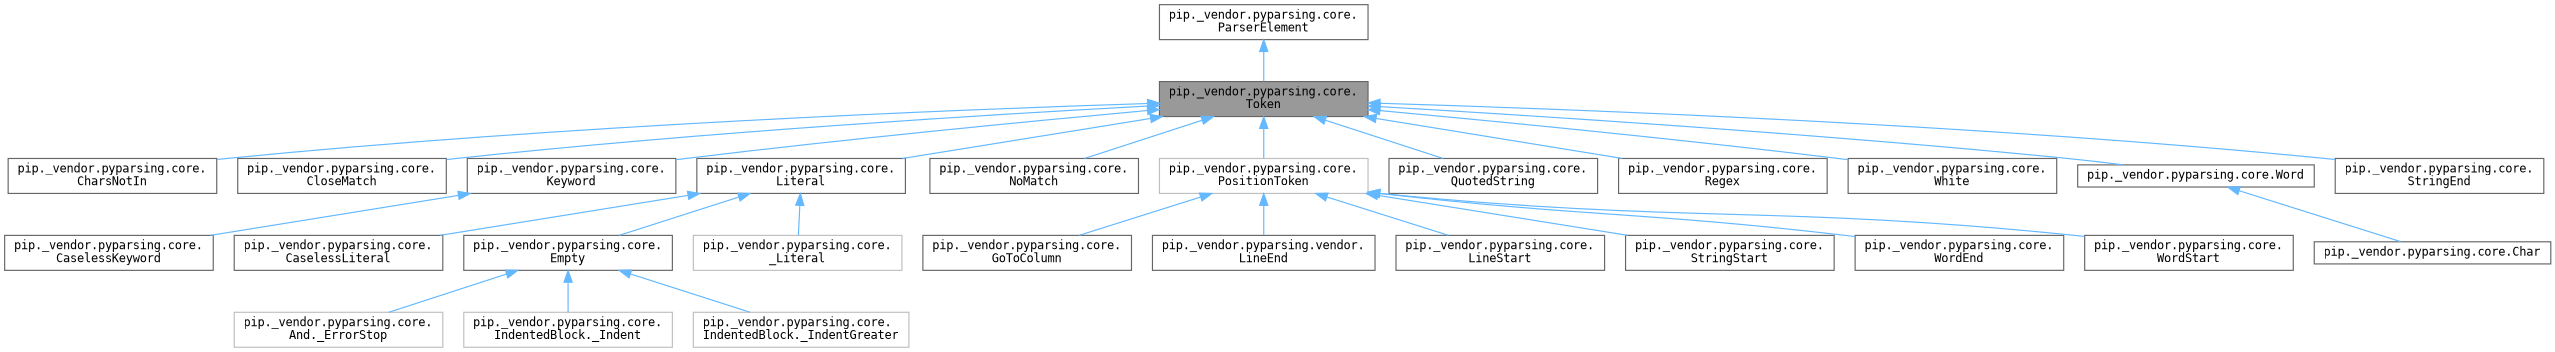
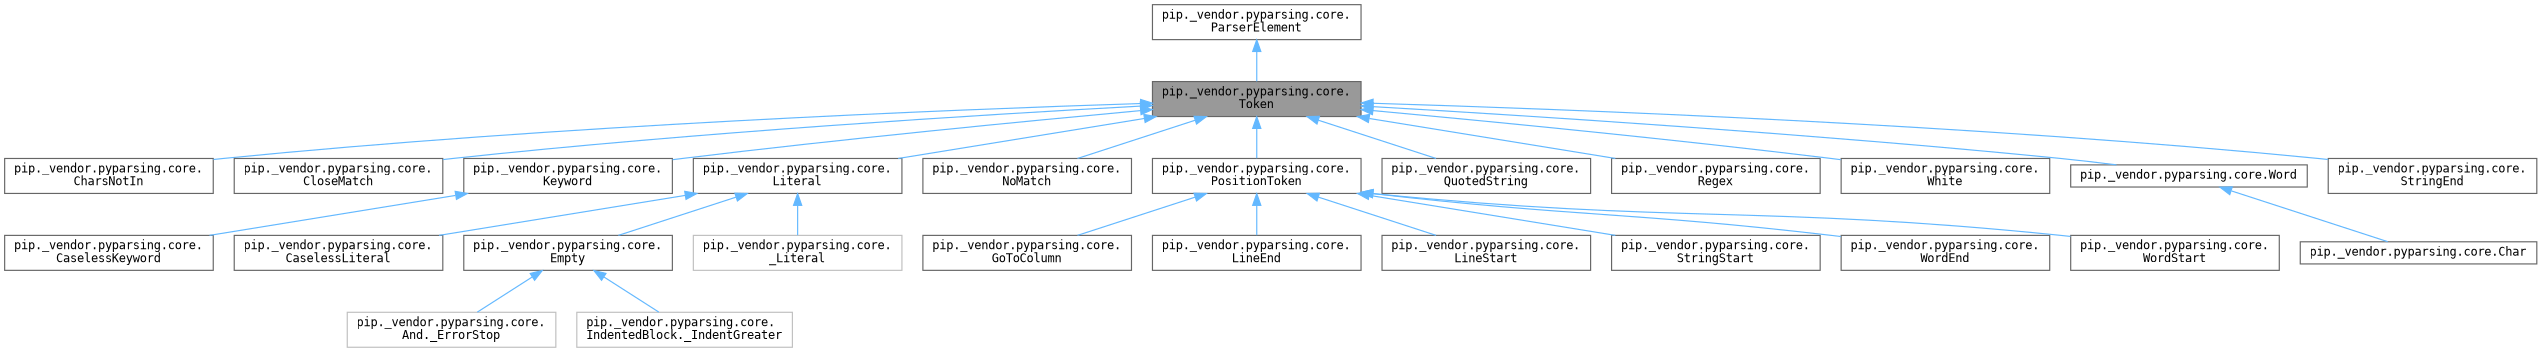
(1264, 176) -> (1257, 176)
(1264, 253) -> (1257, 253)
(568, 330) -> none
